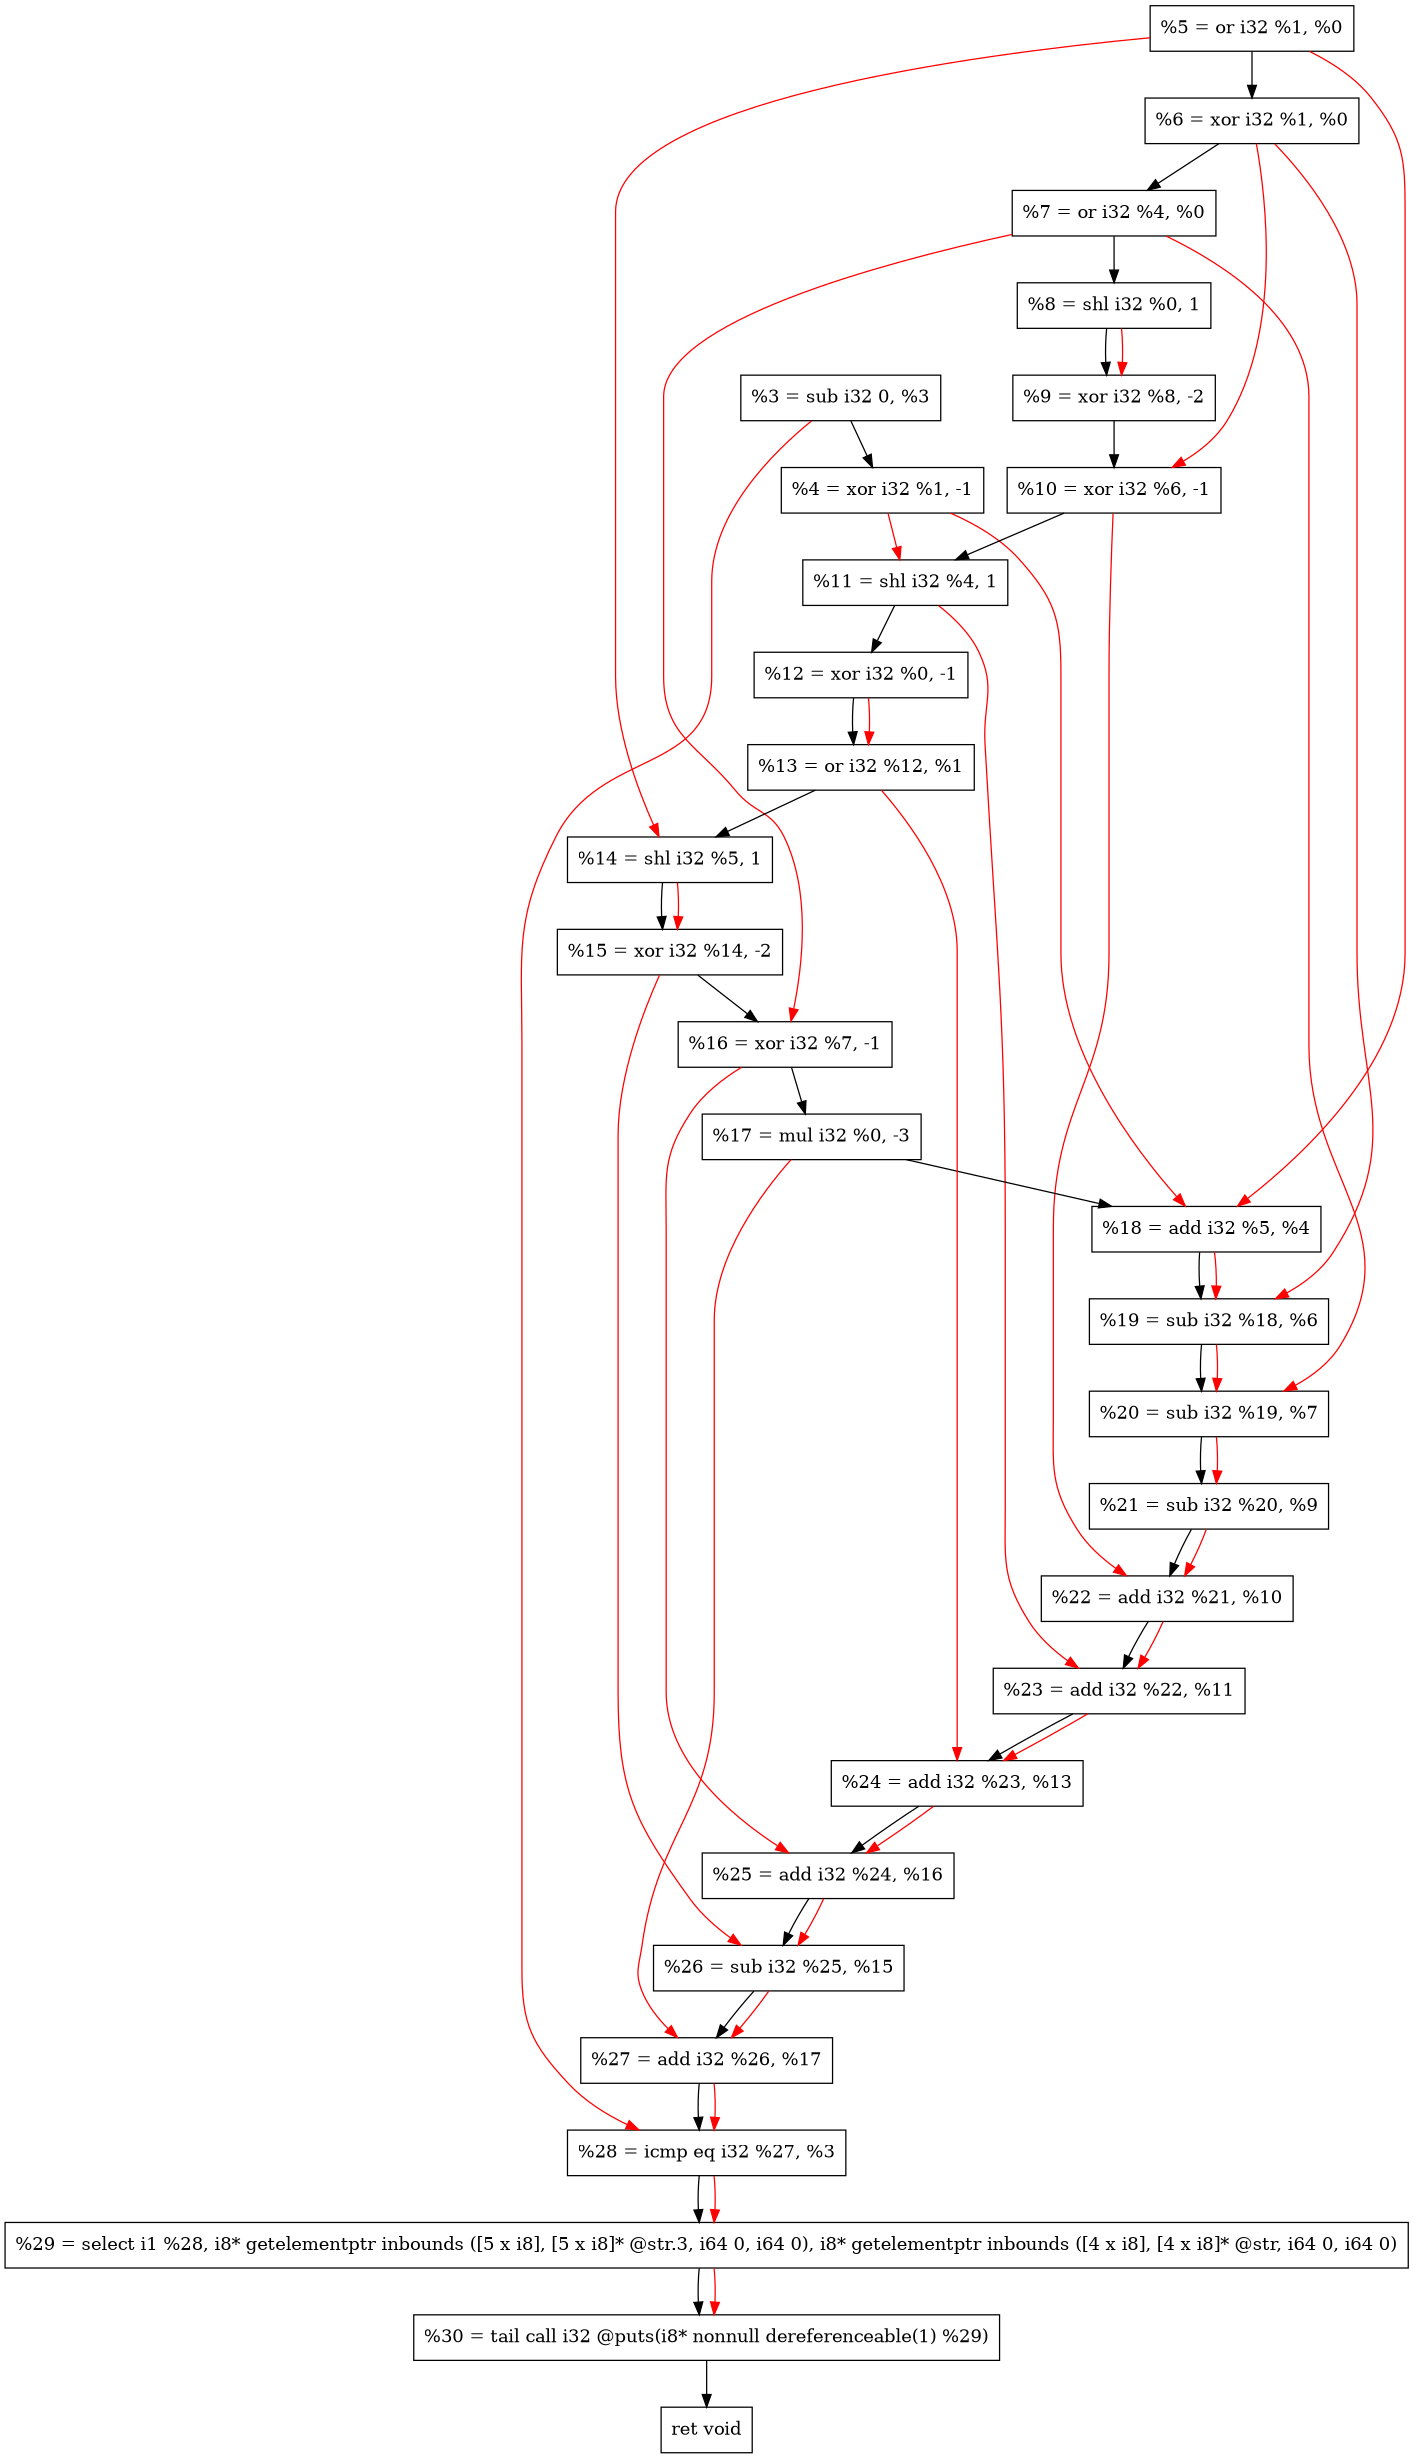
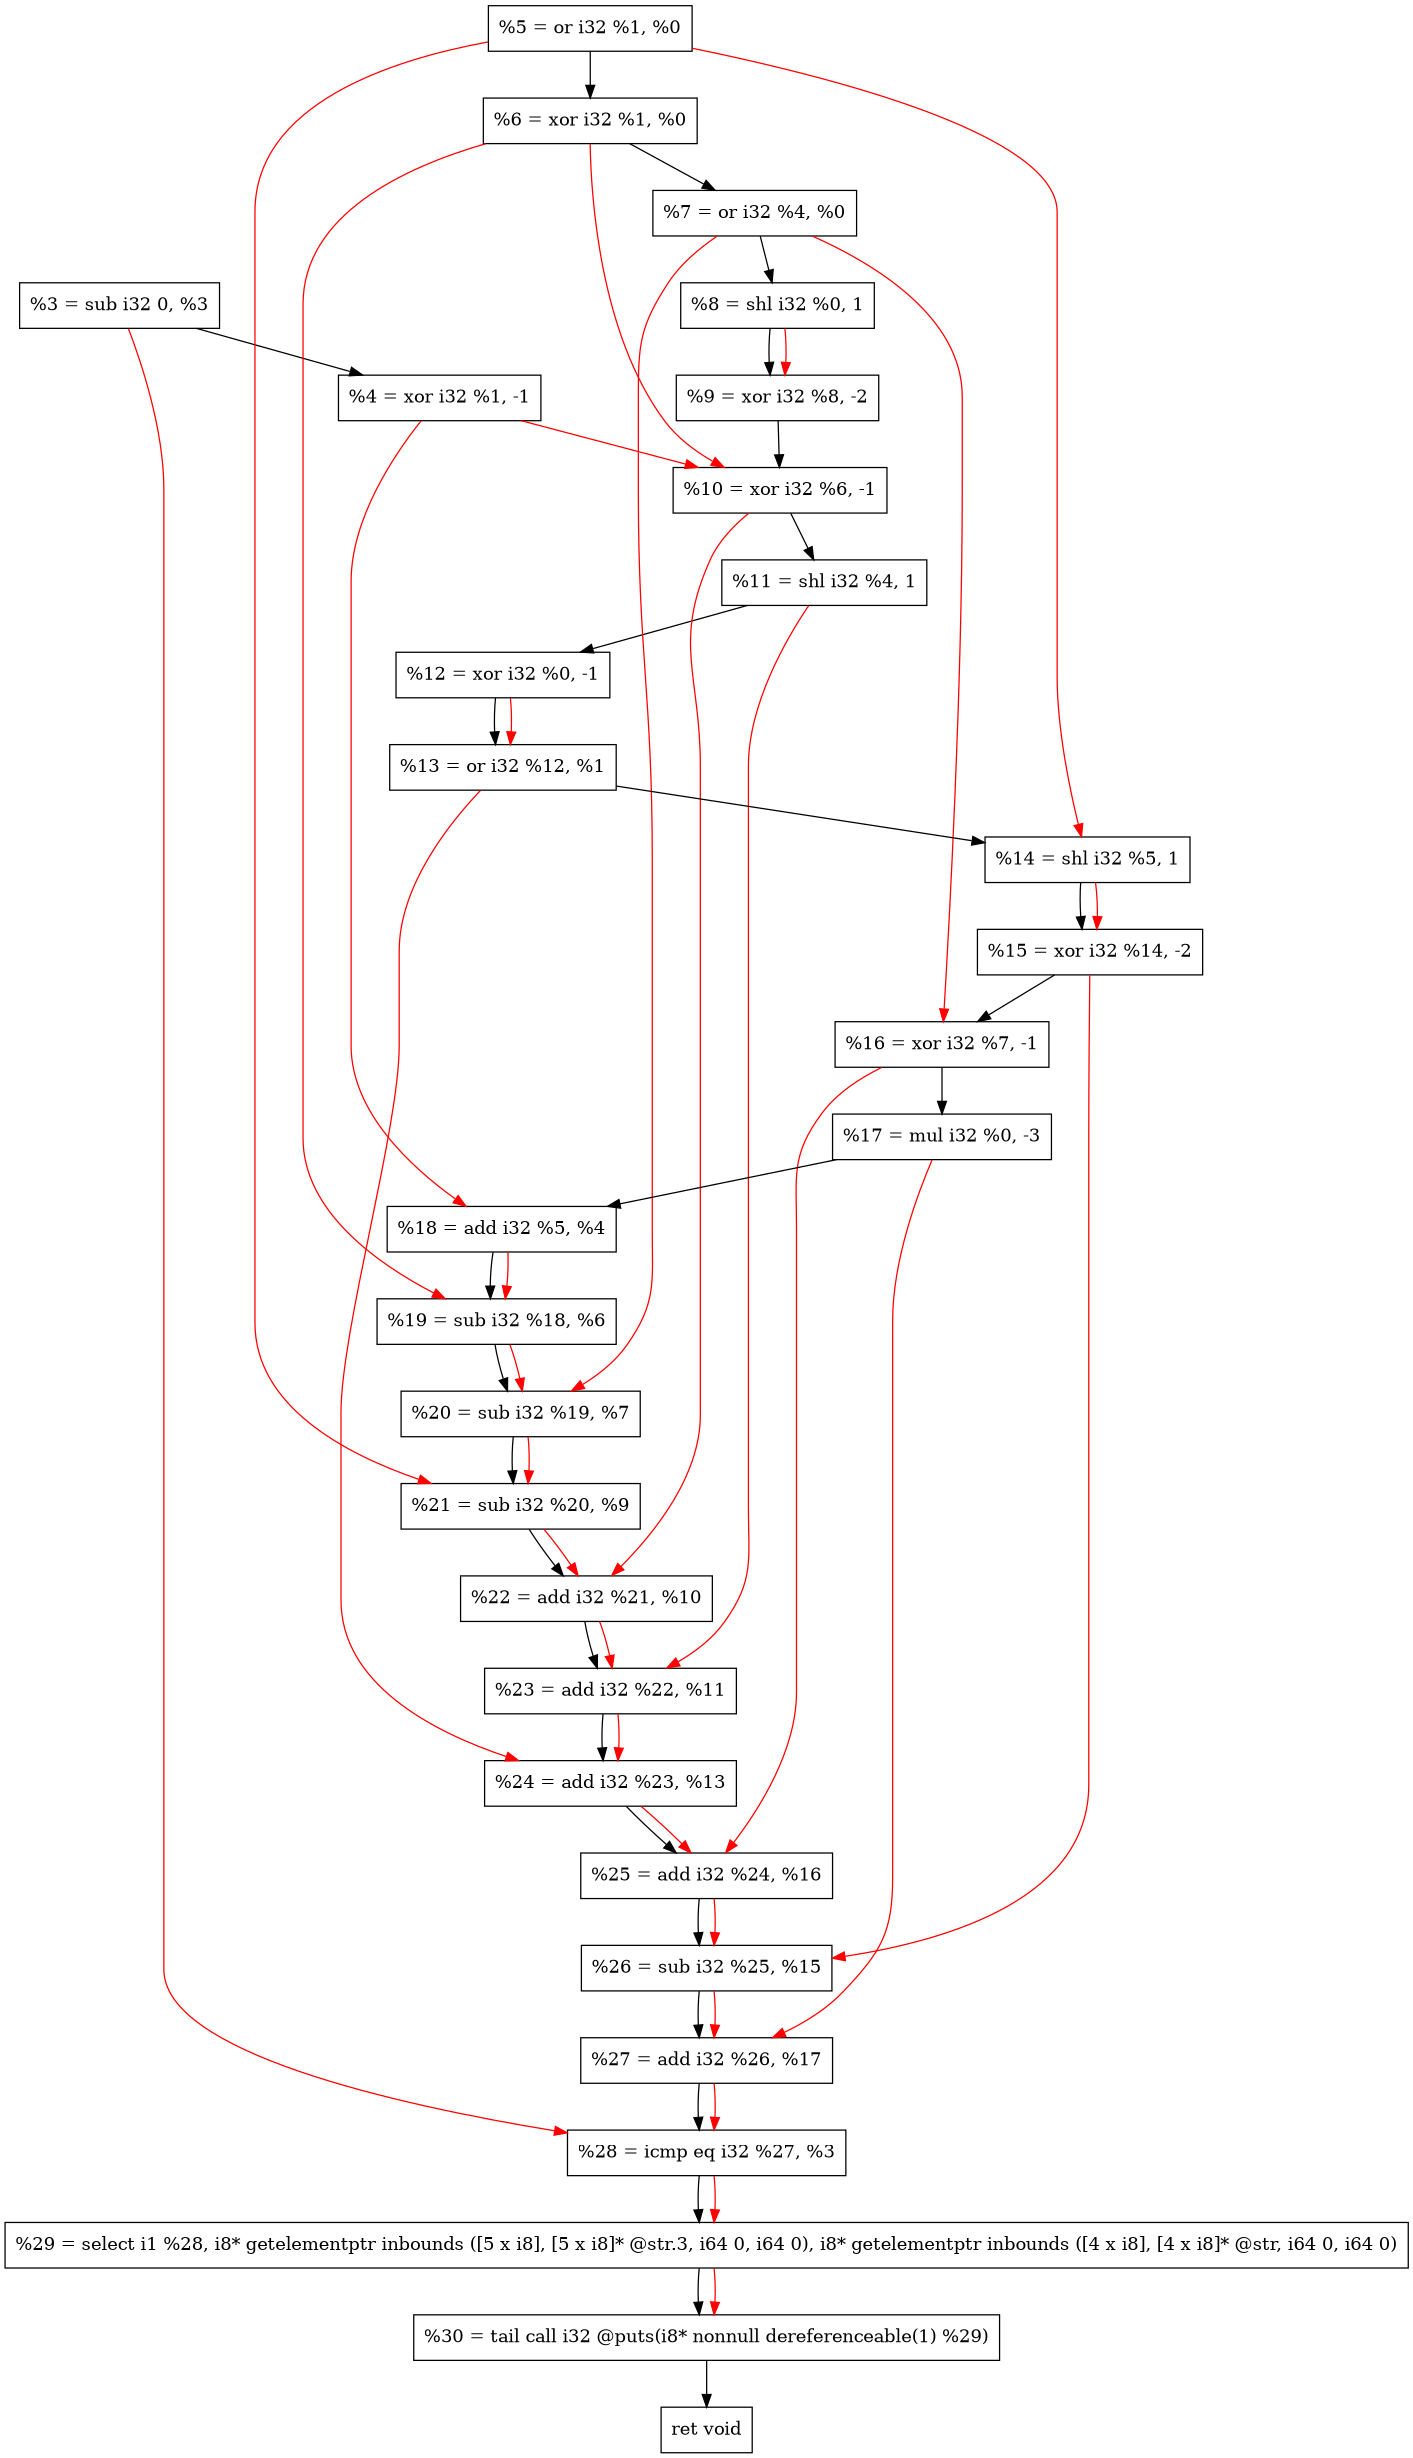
(892, 530) -> (603, 442)
(1405, 633) -> (255, 732)
